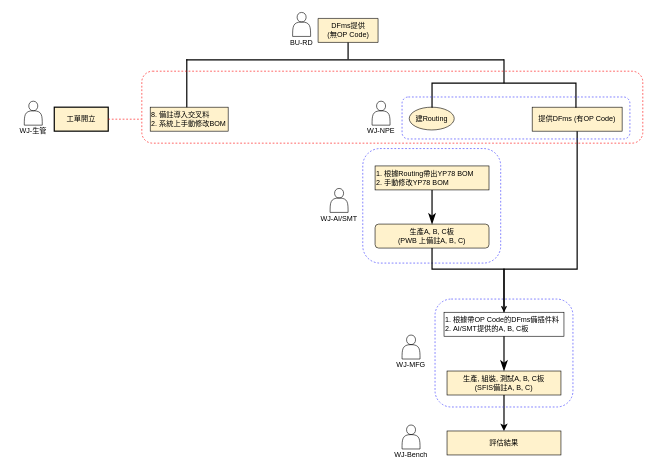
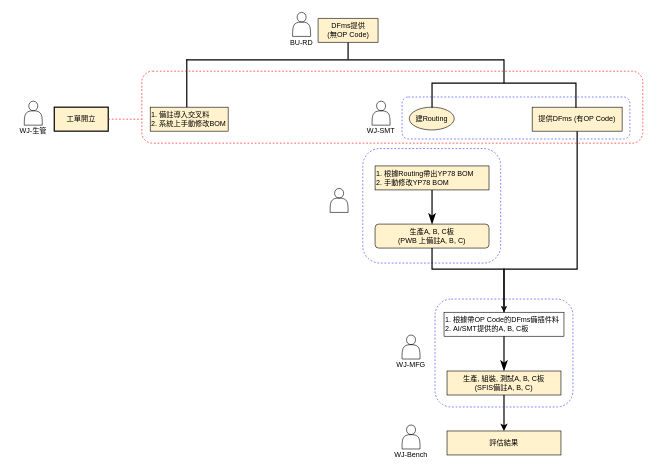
(187, 119) -> (187, 119)
(381, 131) -> (381, 131)
(339, 219) -> none
